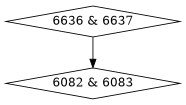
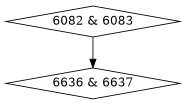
(93, 48) -> (93, 48)
